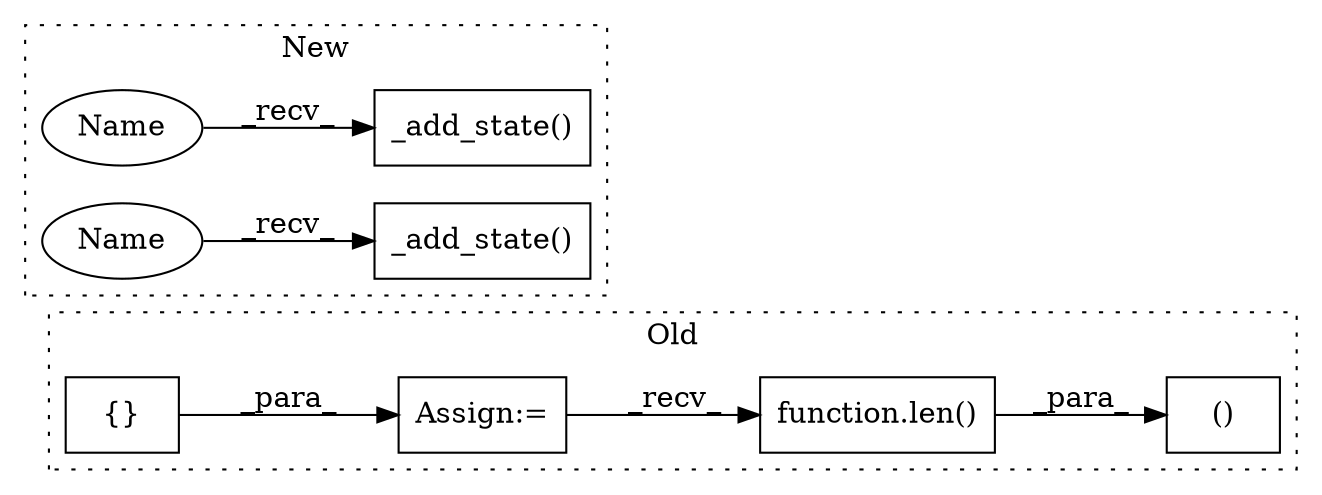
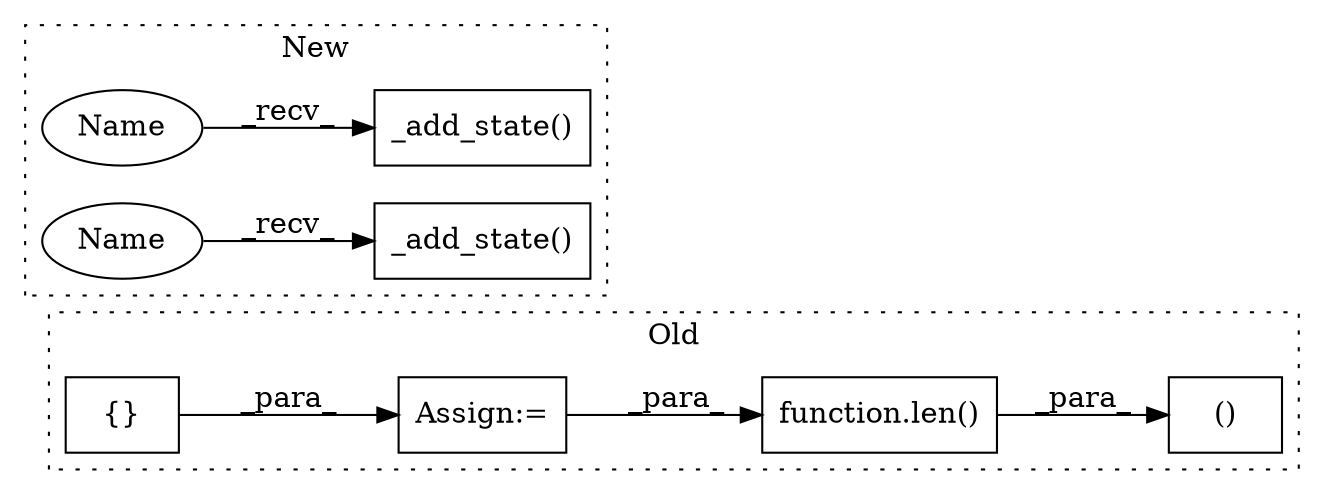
(675, 399) -> (676, 399)
